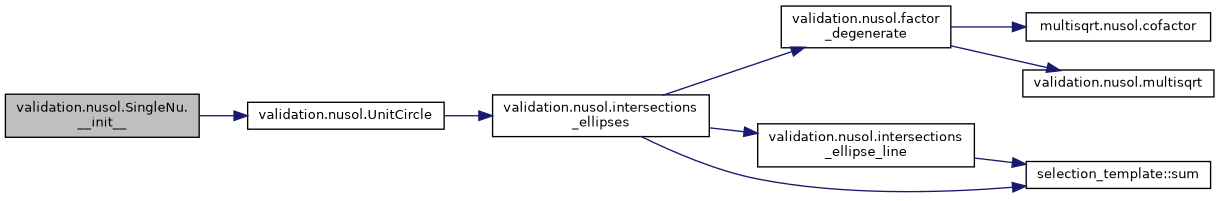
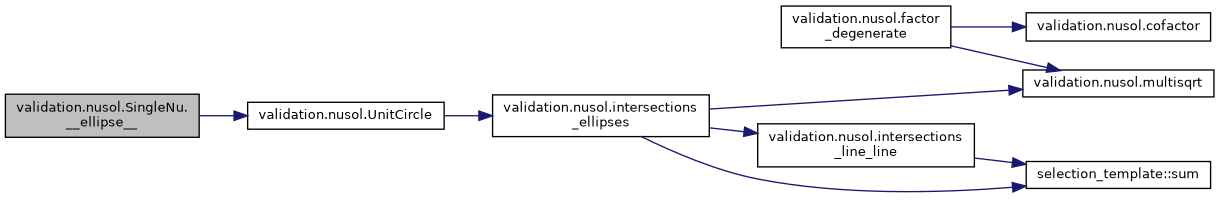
(1118, 27) -> (1118, 27)
(727, 73) -> (859, 100)
(102, 116) -> (102, 116)
(866, 145) -> (866, 145)
